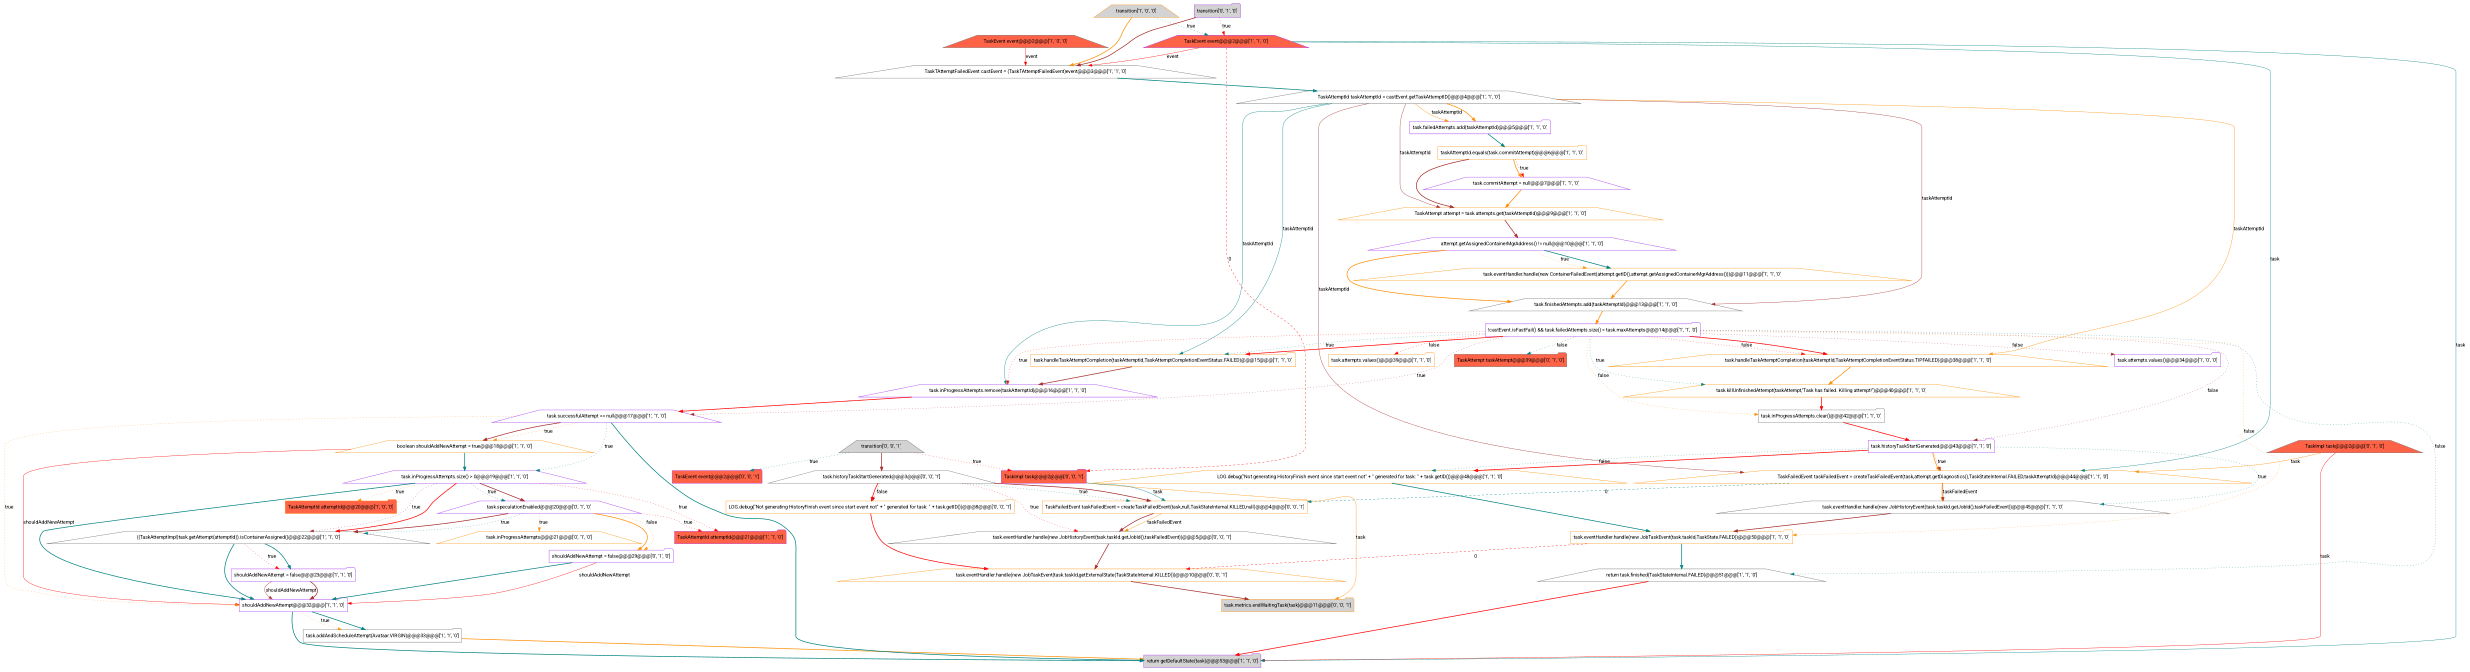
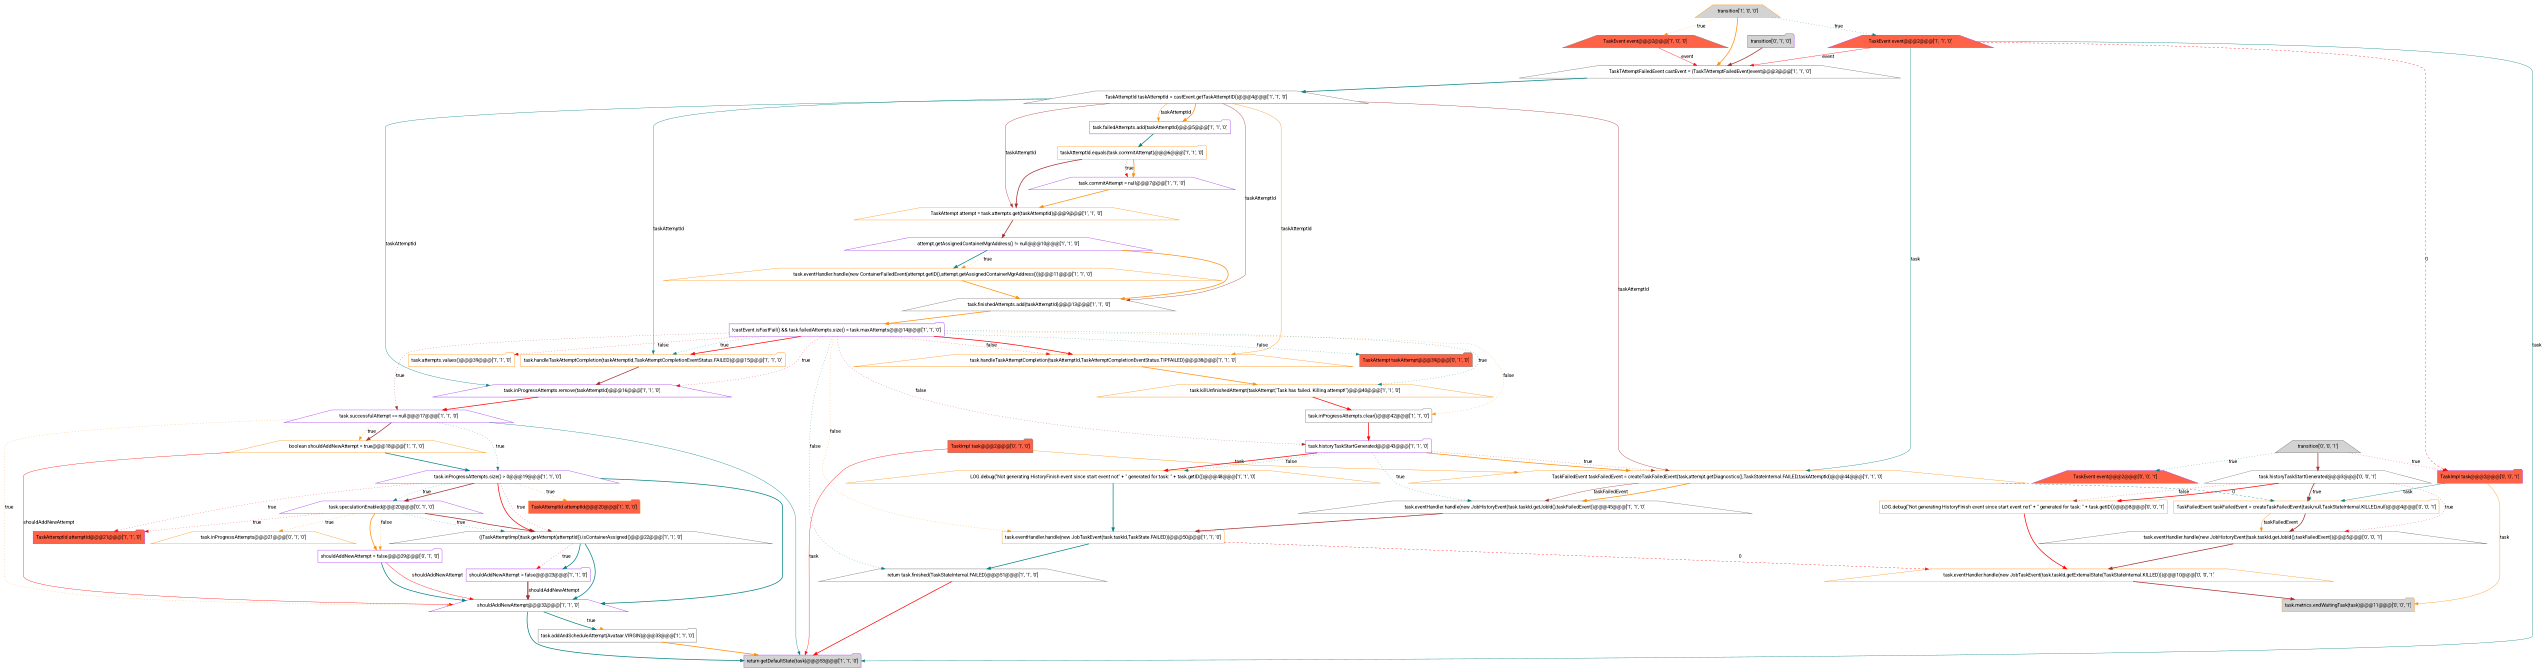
(1221, 25) -> none
none -> (1693, 26)
(2168, 360) -> none
(2345, 447) -> (990, 447)
(717, 477) -> (2115, 477)
(294, 606) -> (528, 606)
(806, 642) -> (718, 462)
